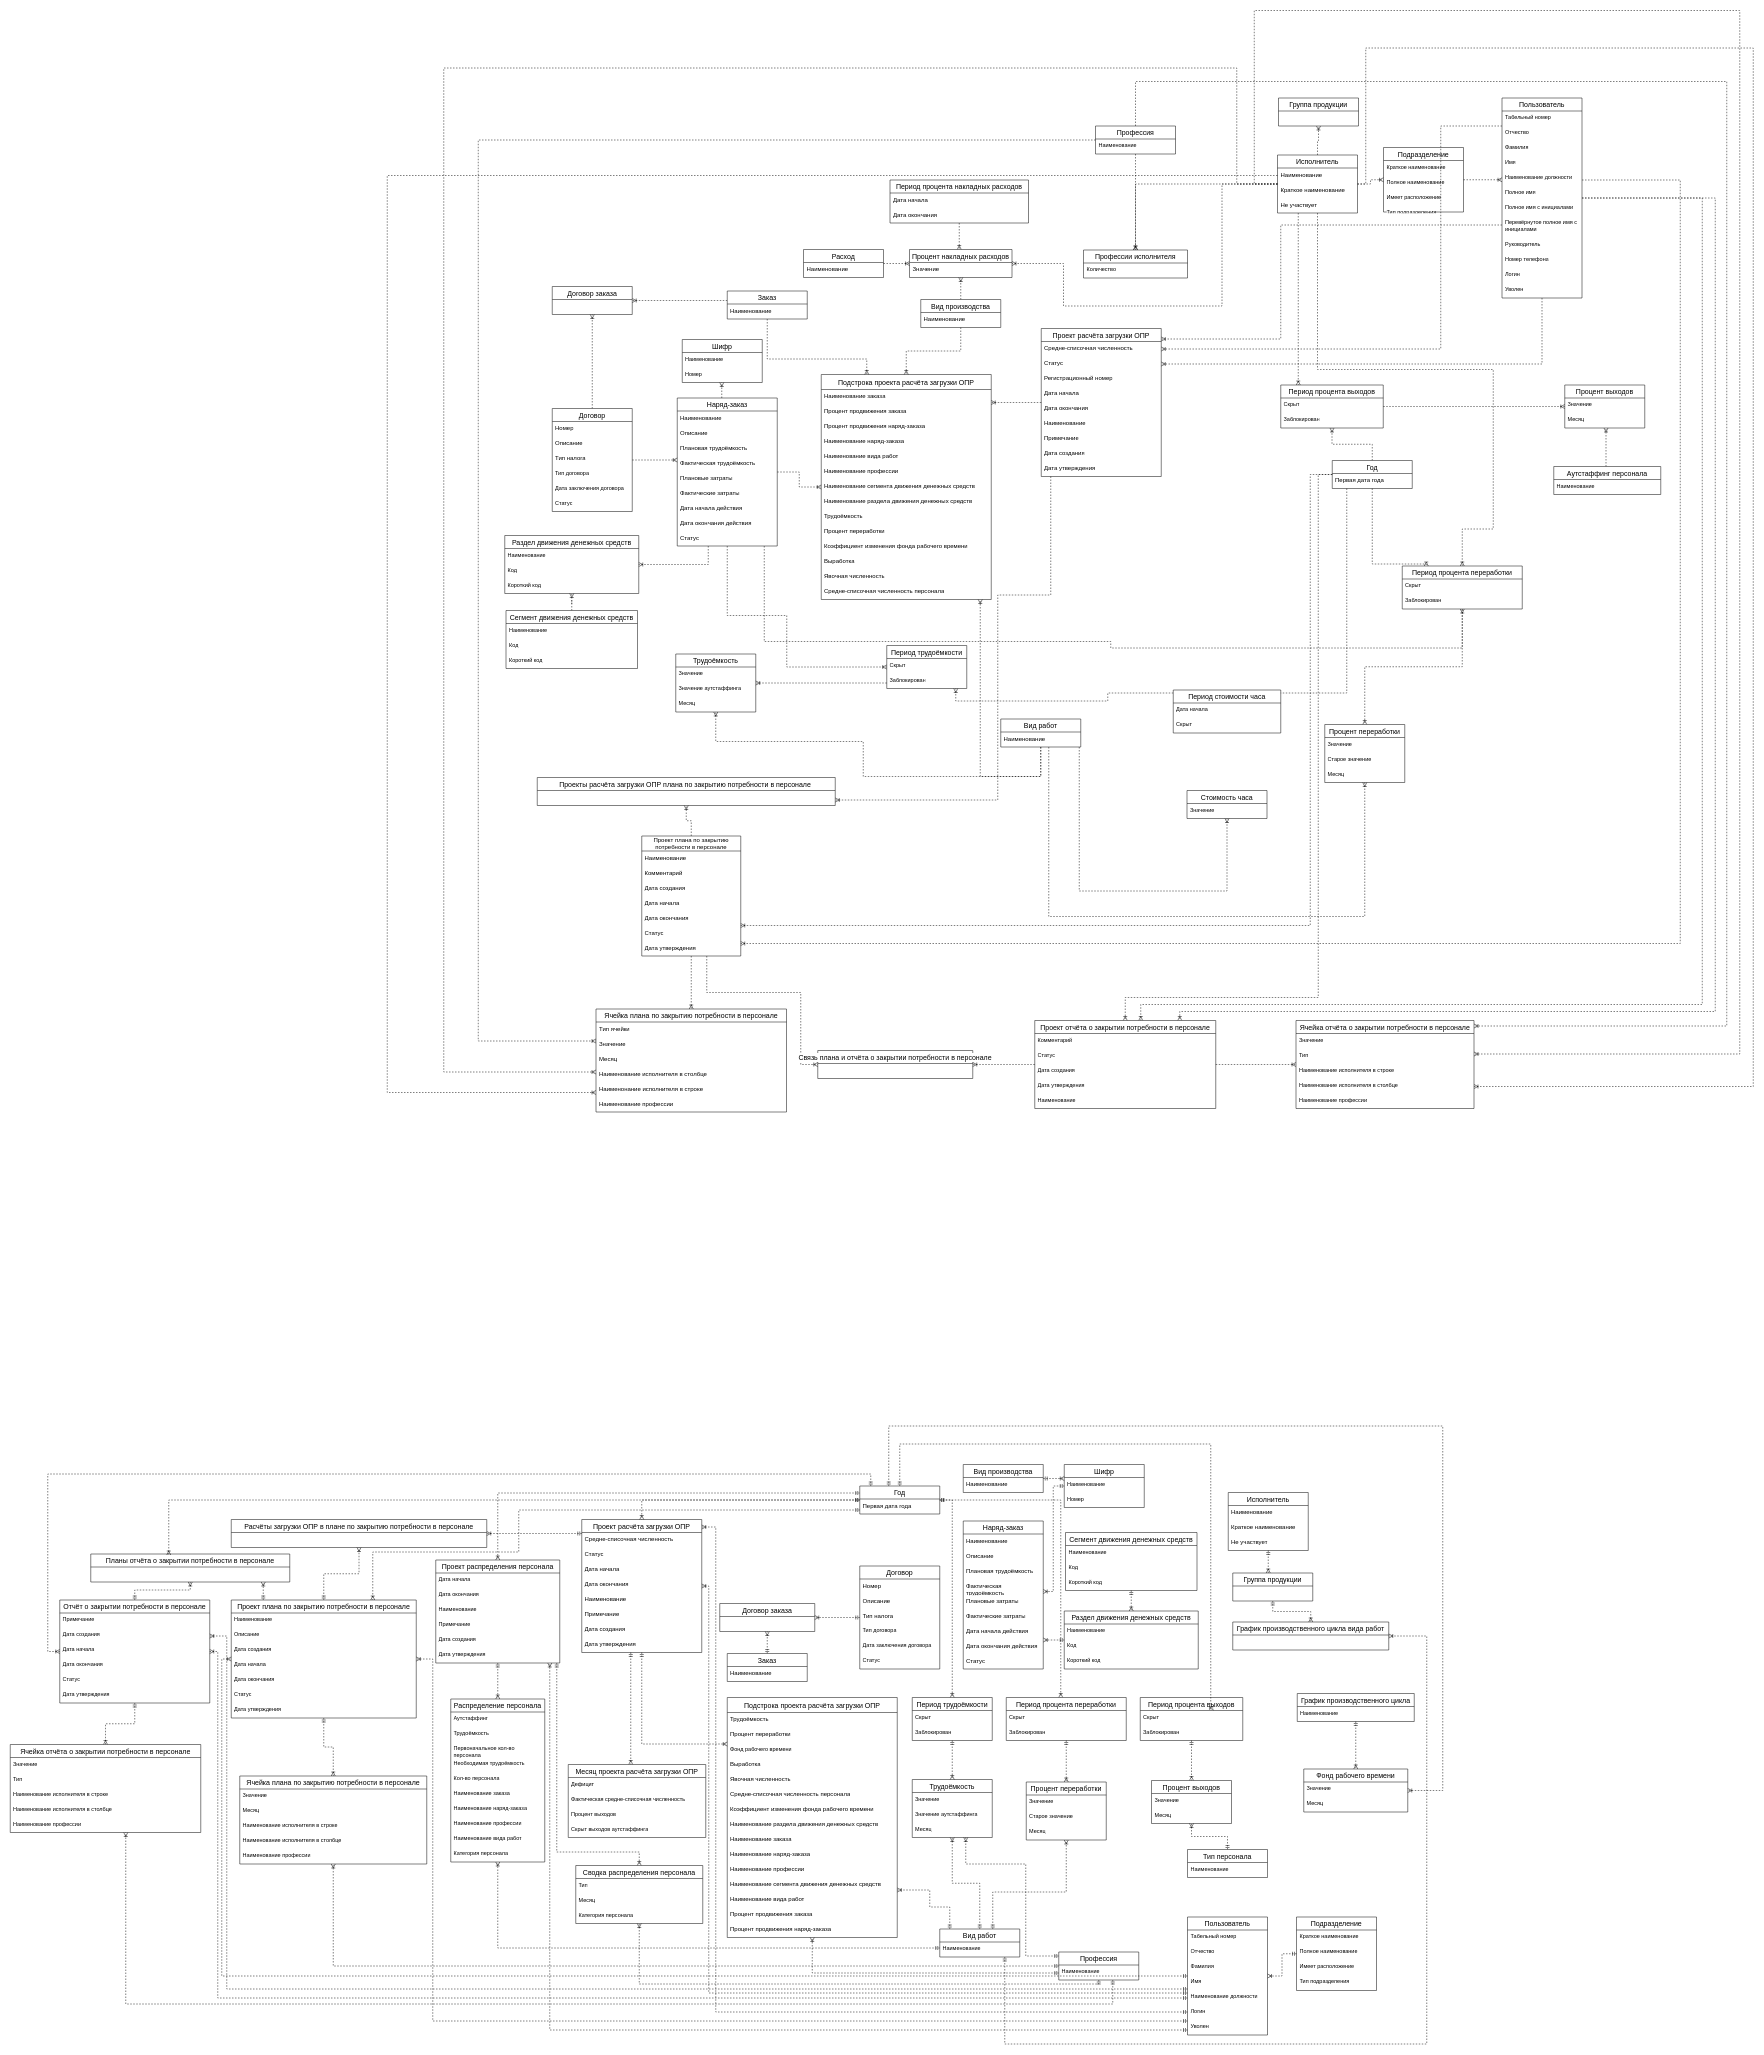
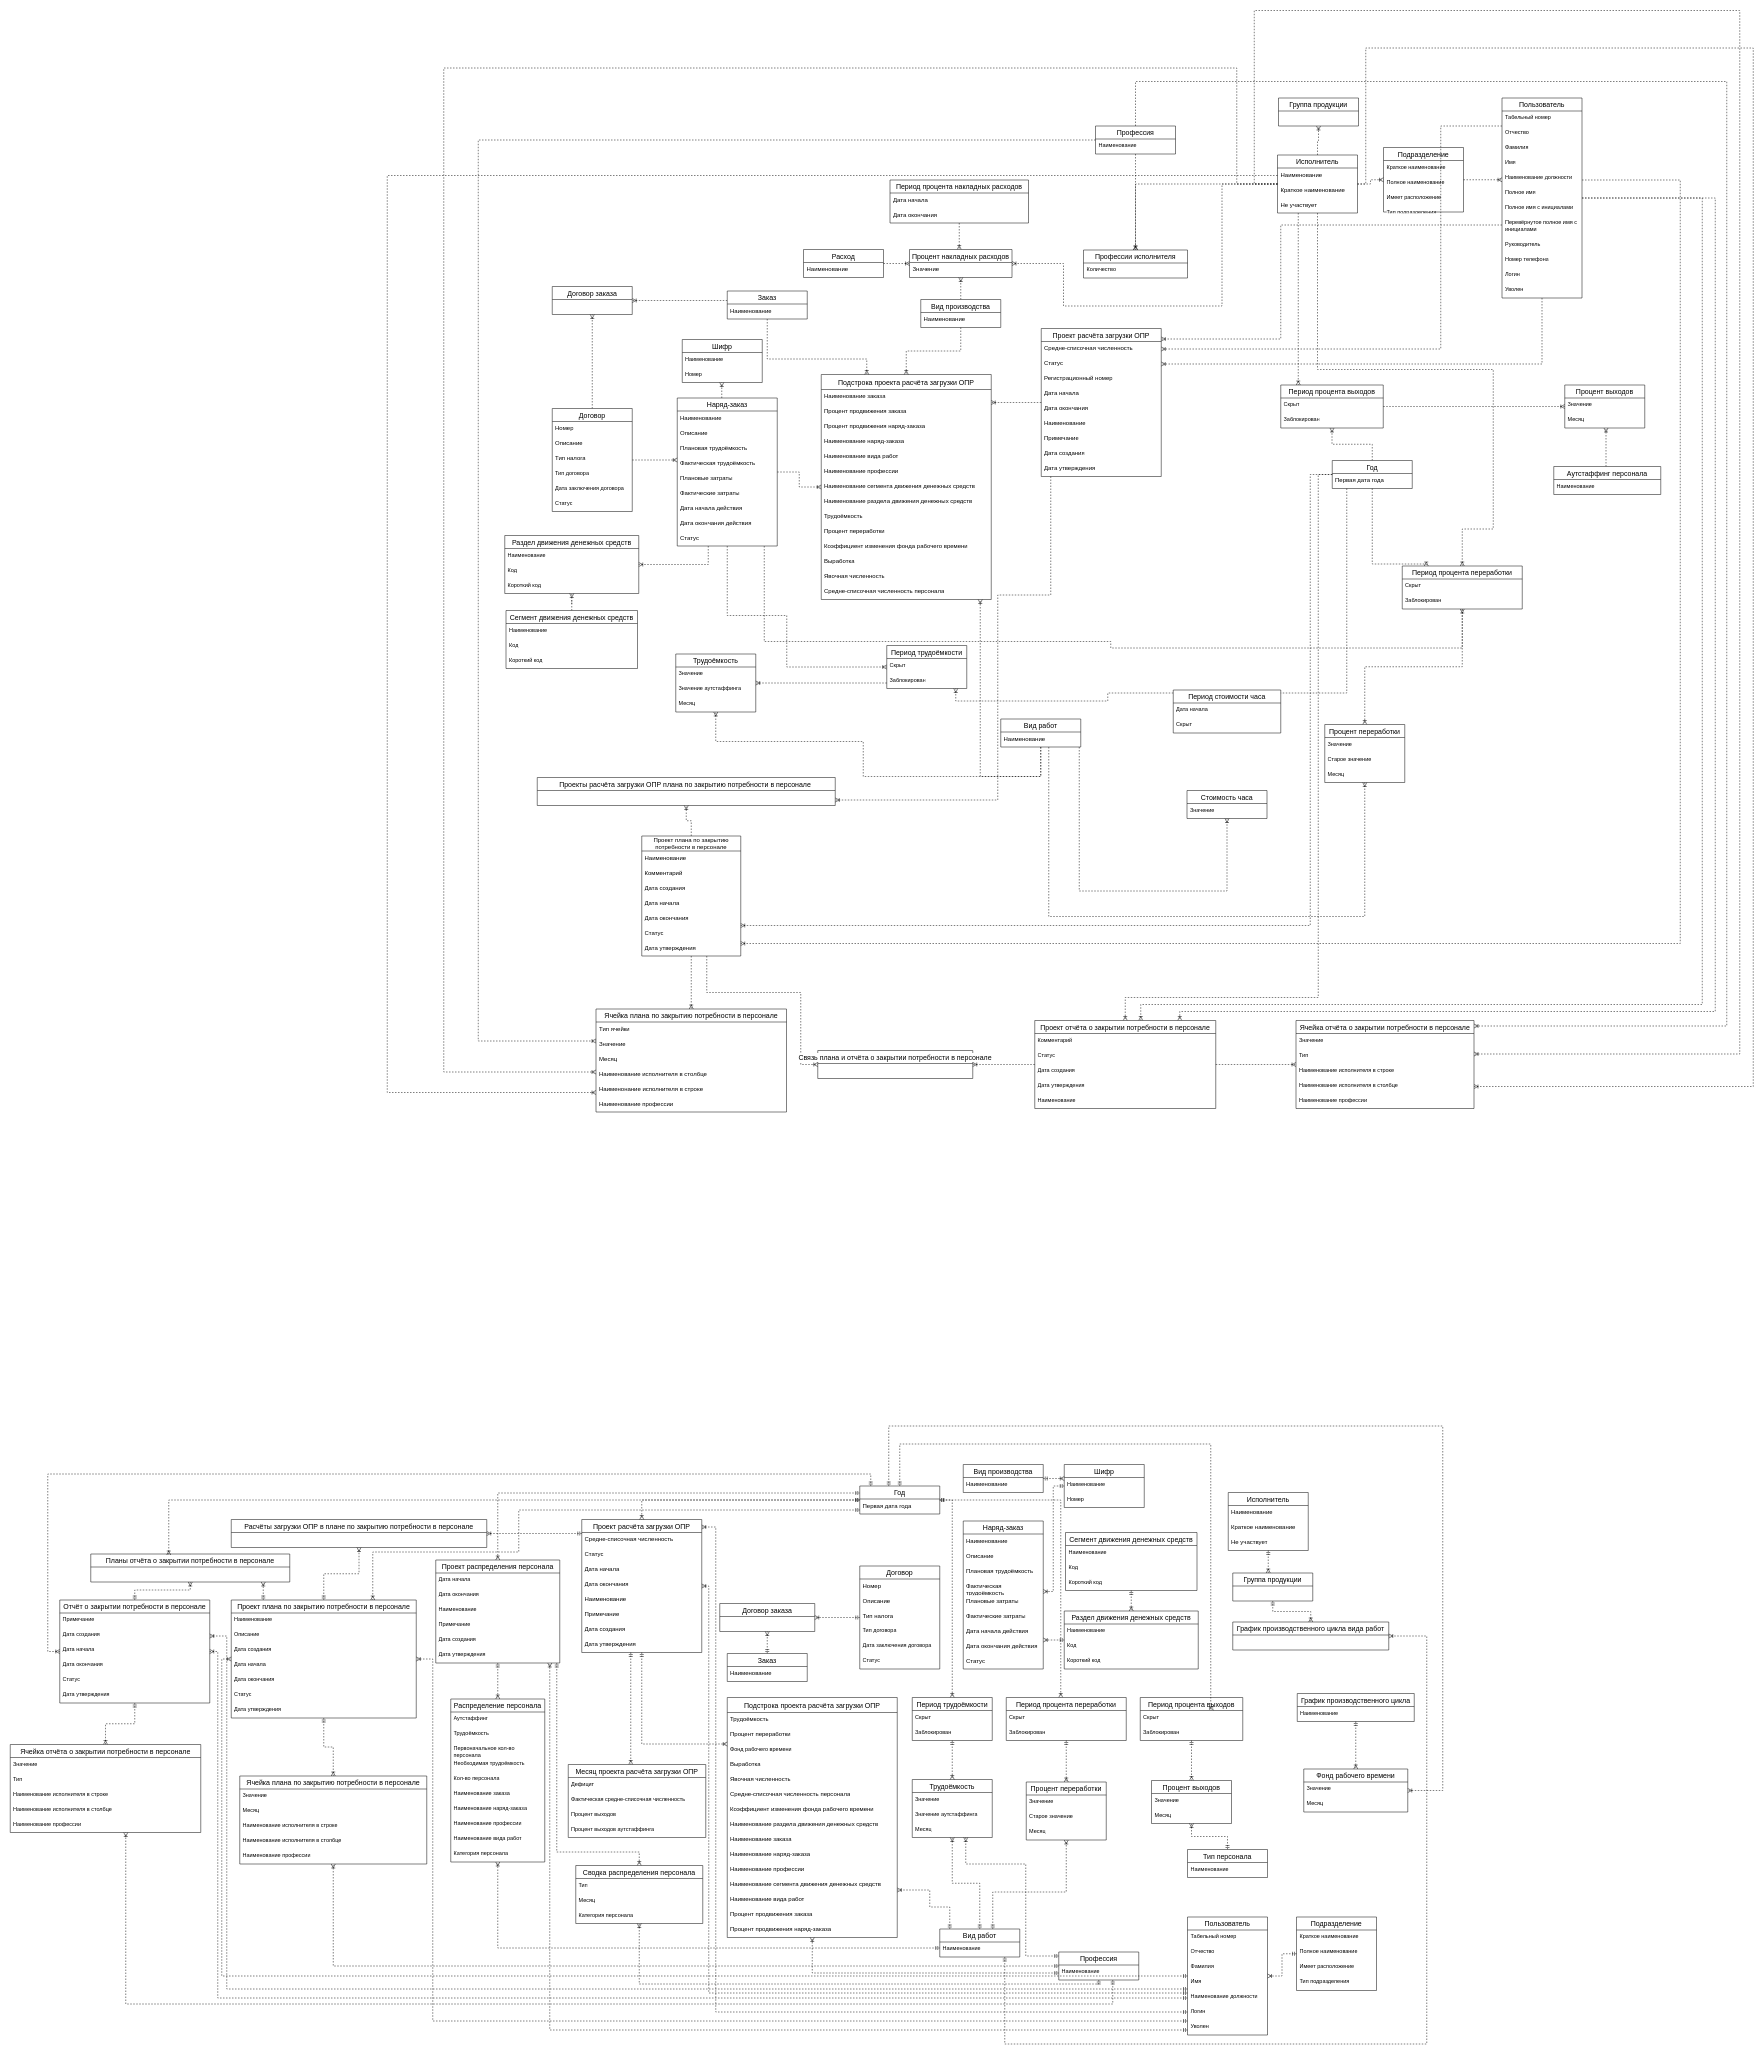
(610, 1829) -> (613, 1829)
